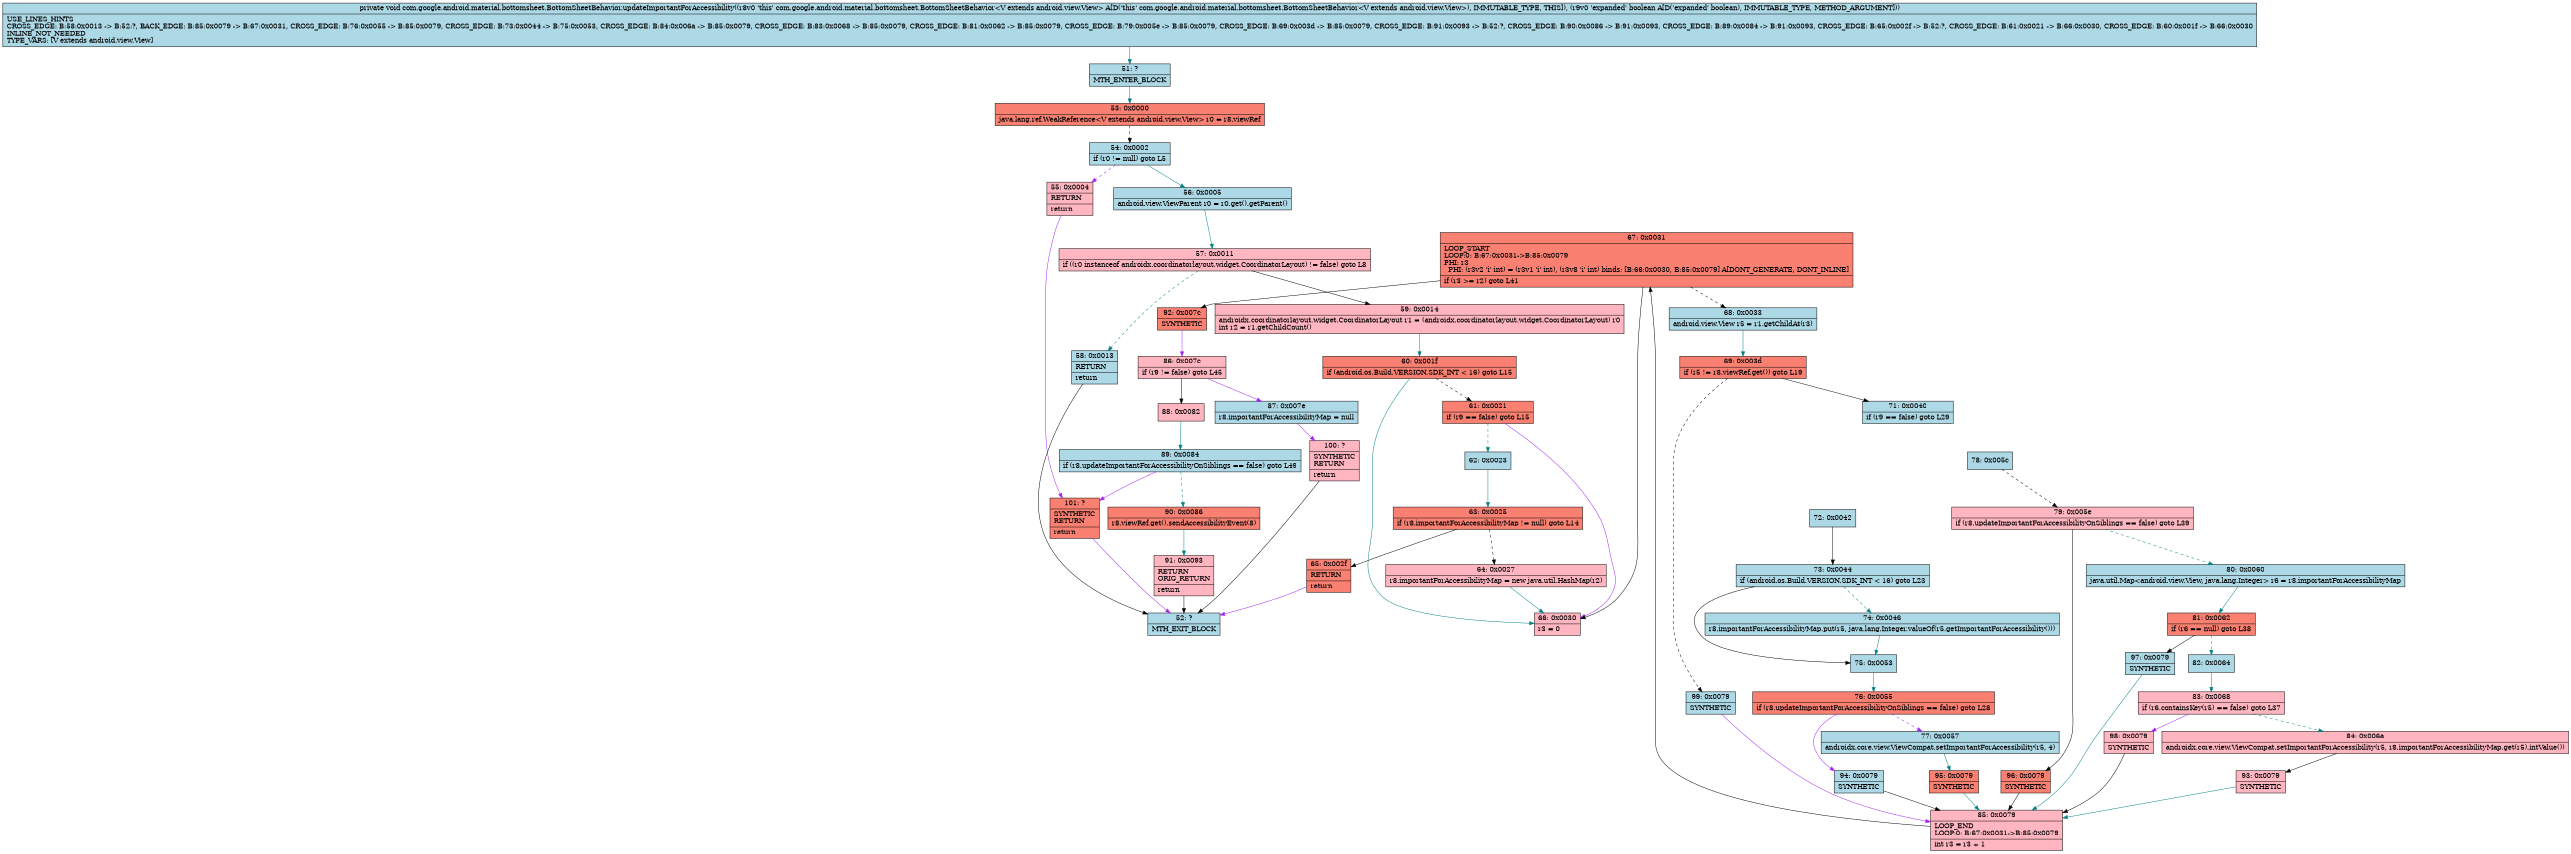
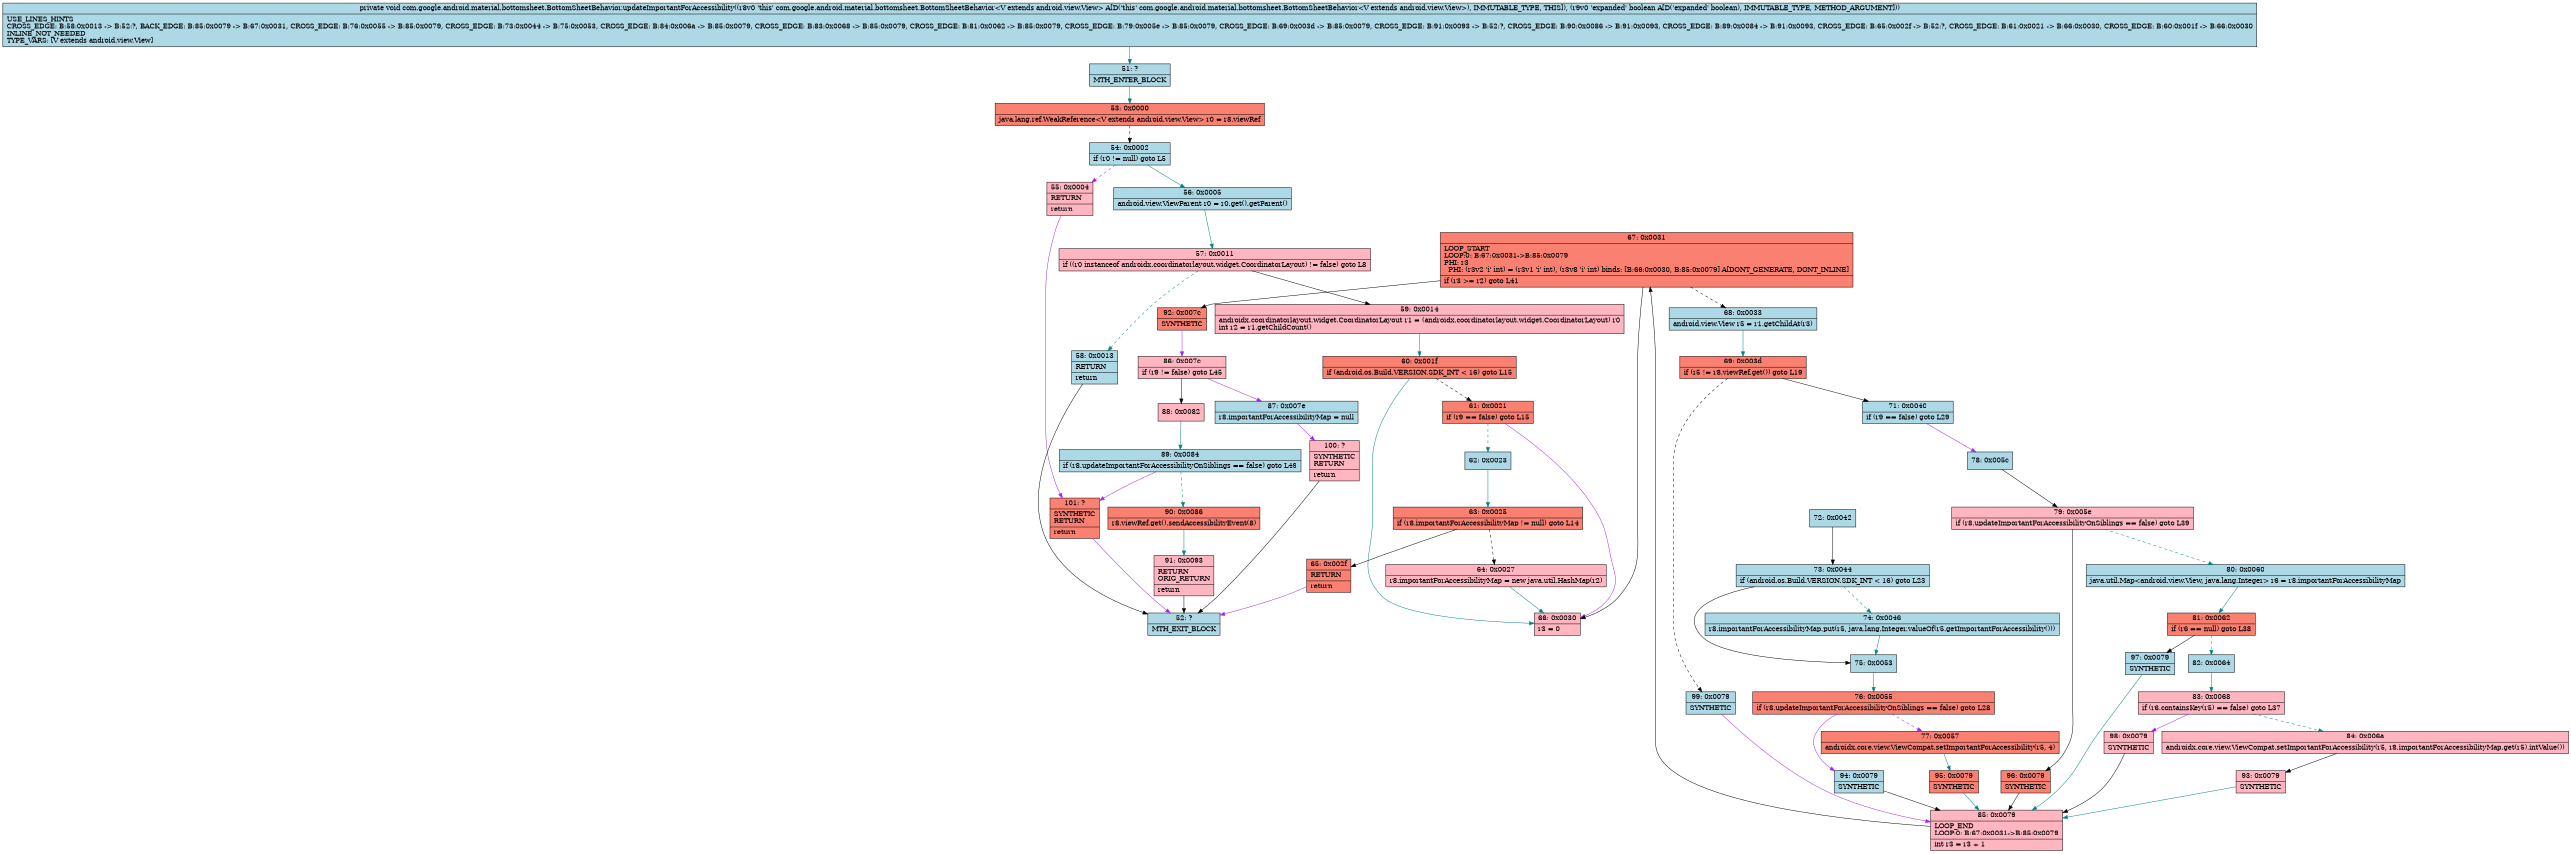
none -> (1949, 437)
(2028, 487) -> (2028, 487)
(1940, 742) -> (1940, 742)
